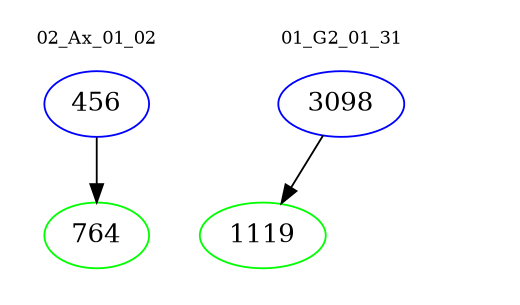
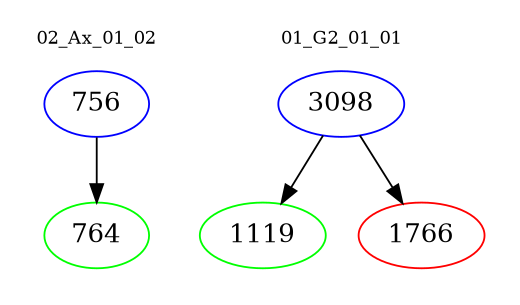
(342, 39) -> (342, 39)
(97, 104) -> (97, 104)
none -> (422, 235)
